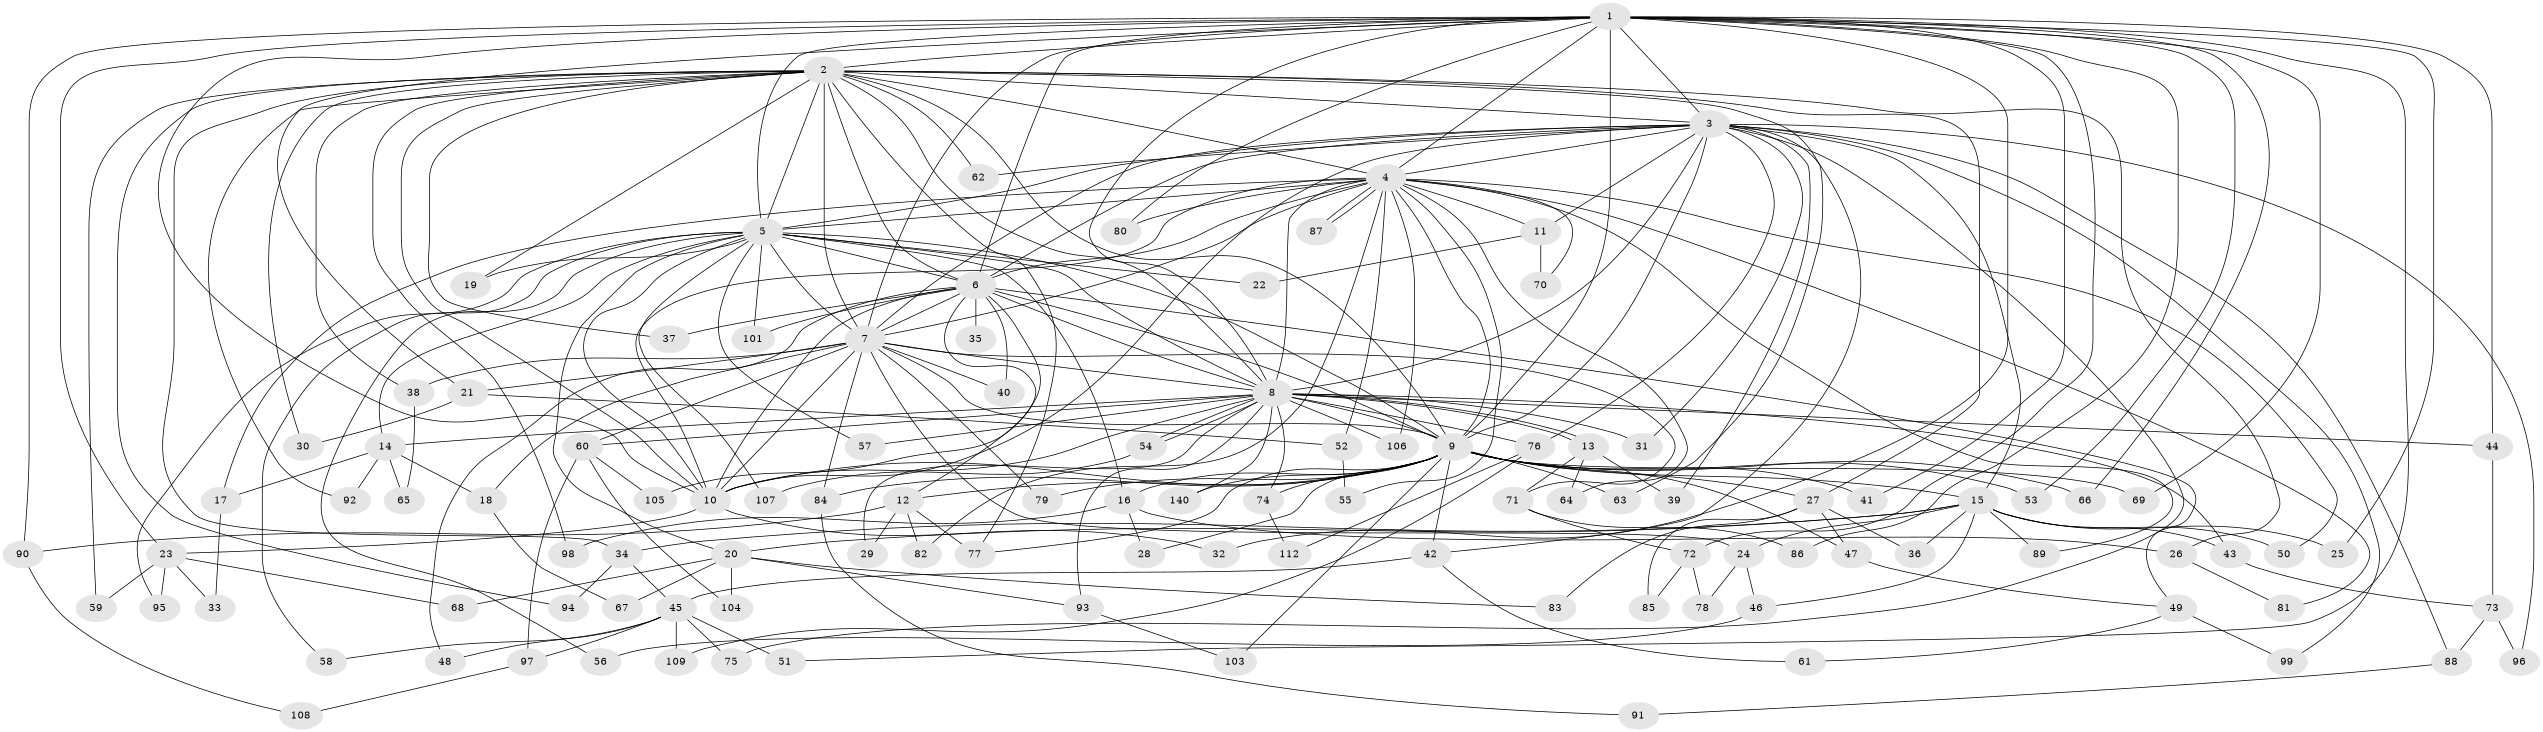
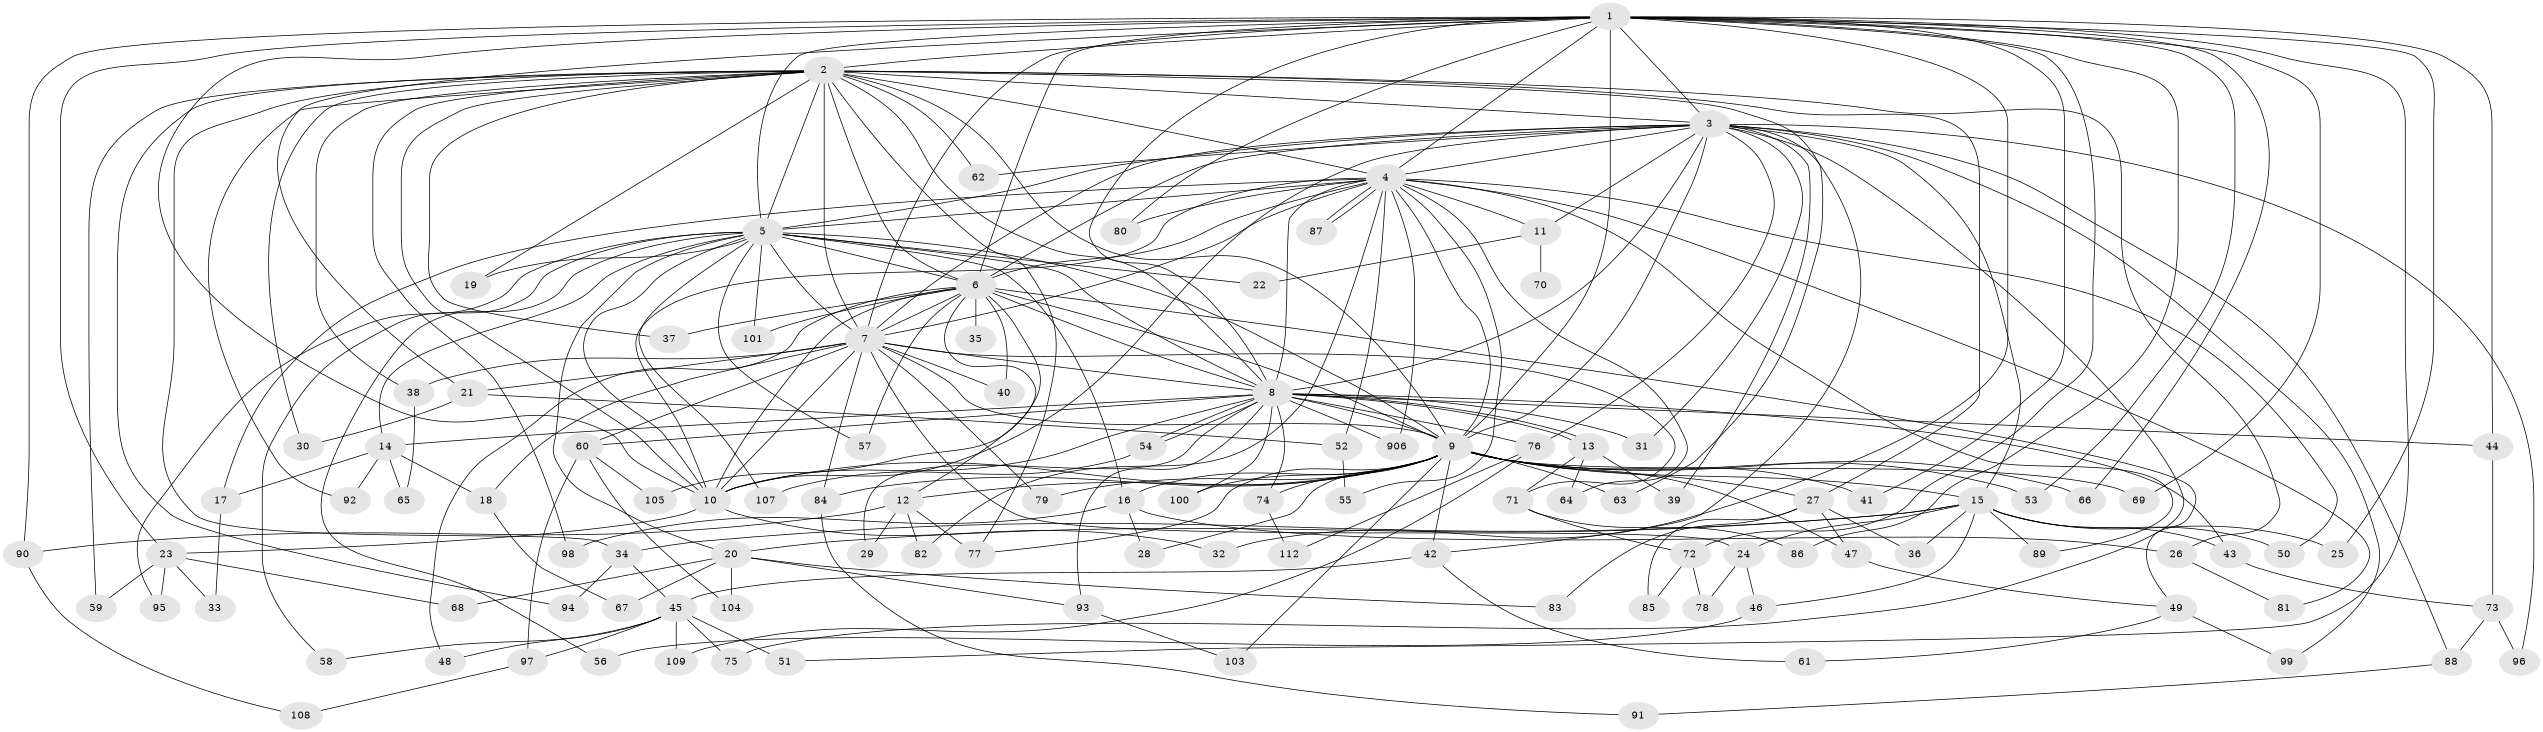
(1570, 222) -> none
(1087, 418) -> (913, 342)
(1397, 447) -> (1397, 447)
(1180, 501) -> (1180, 501)
